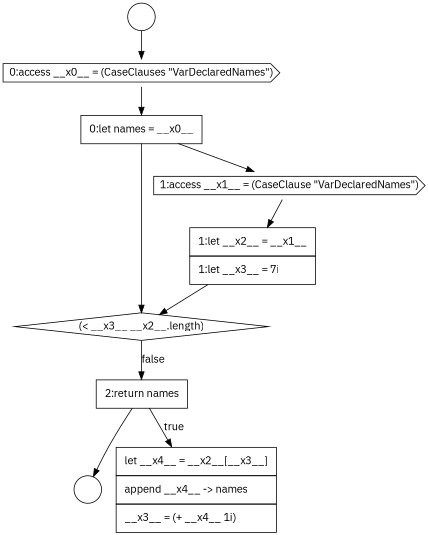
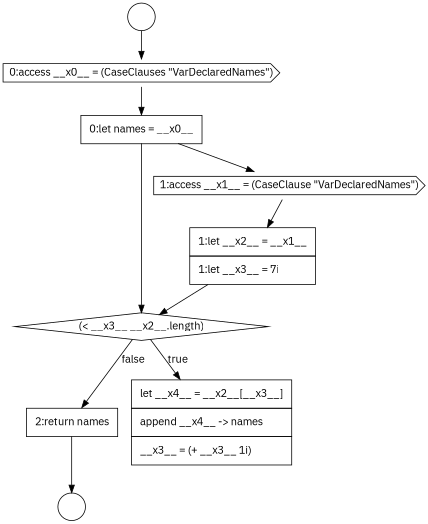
(158, 424) -> (163, 356)
(181, 518) -> (196, 450)
